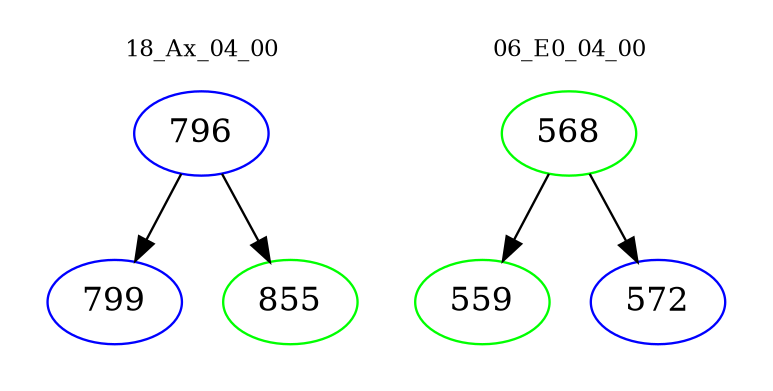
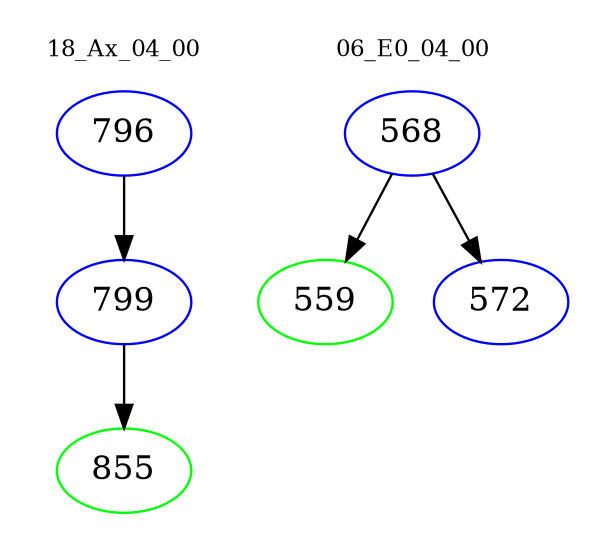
(569, 133) -> (412, 133)
(240, 207) -> (124, 375)
